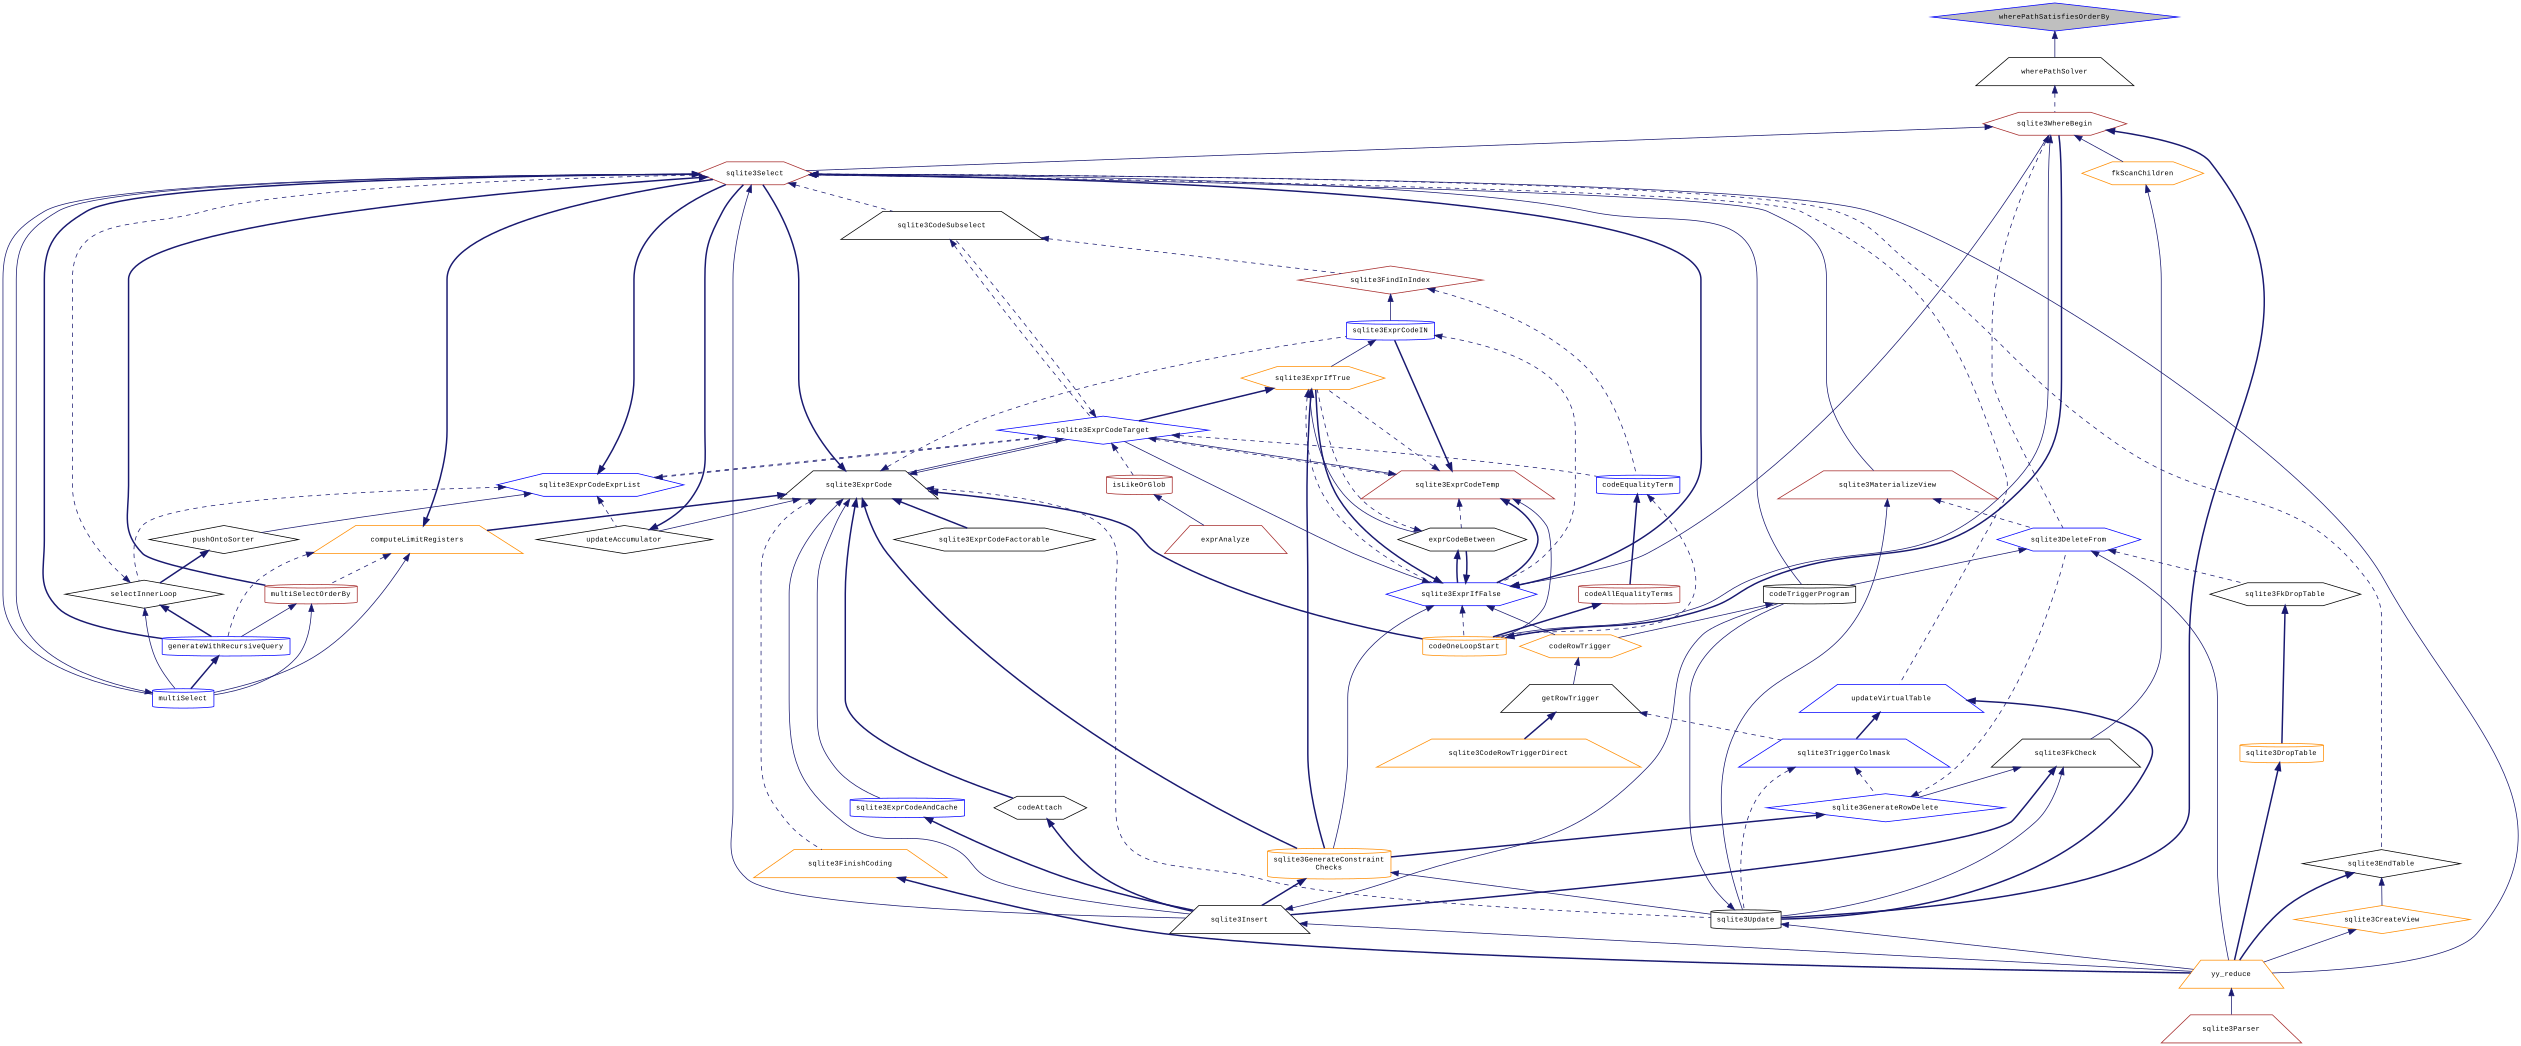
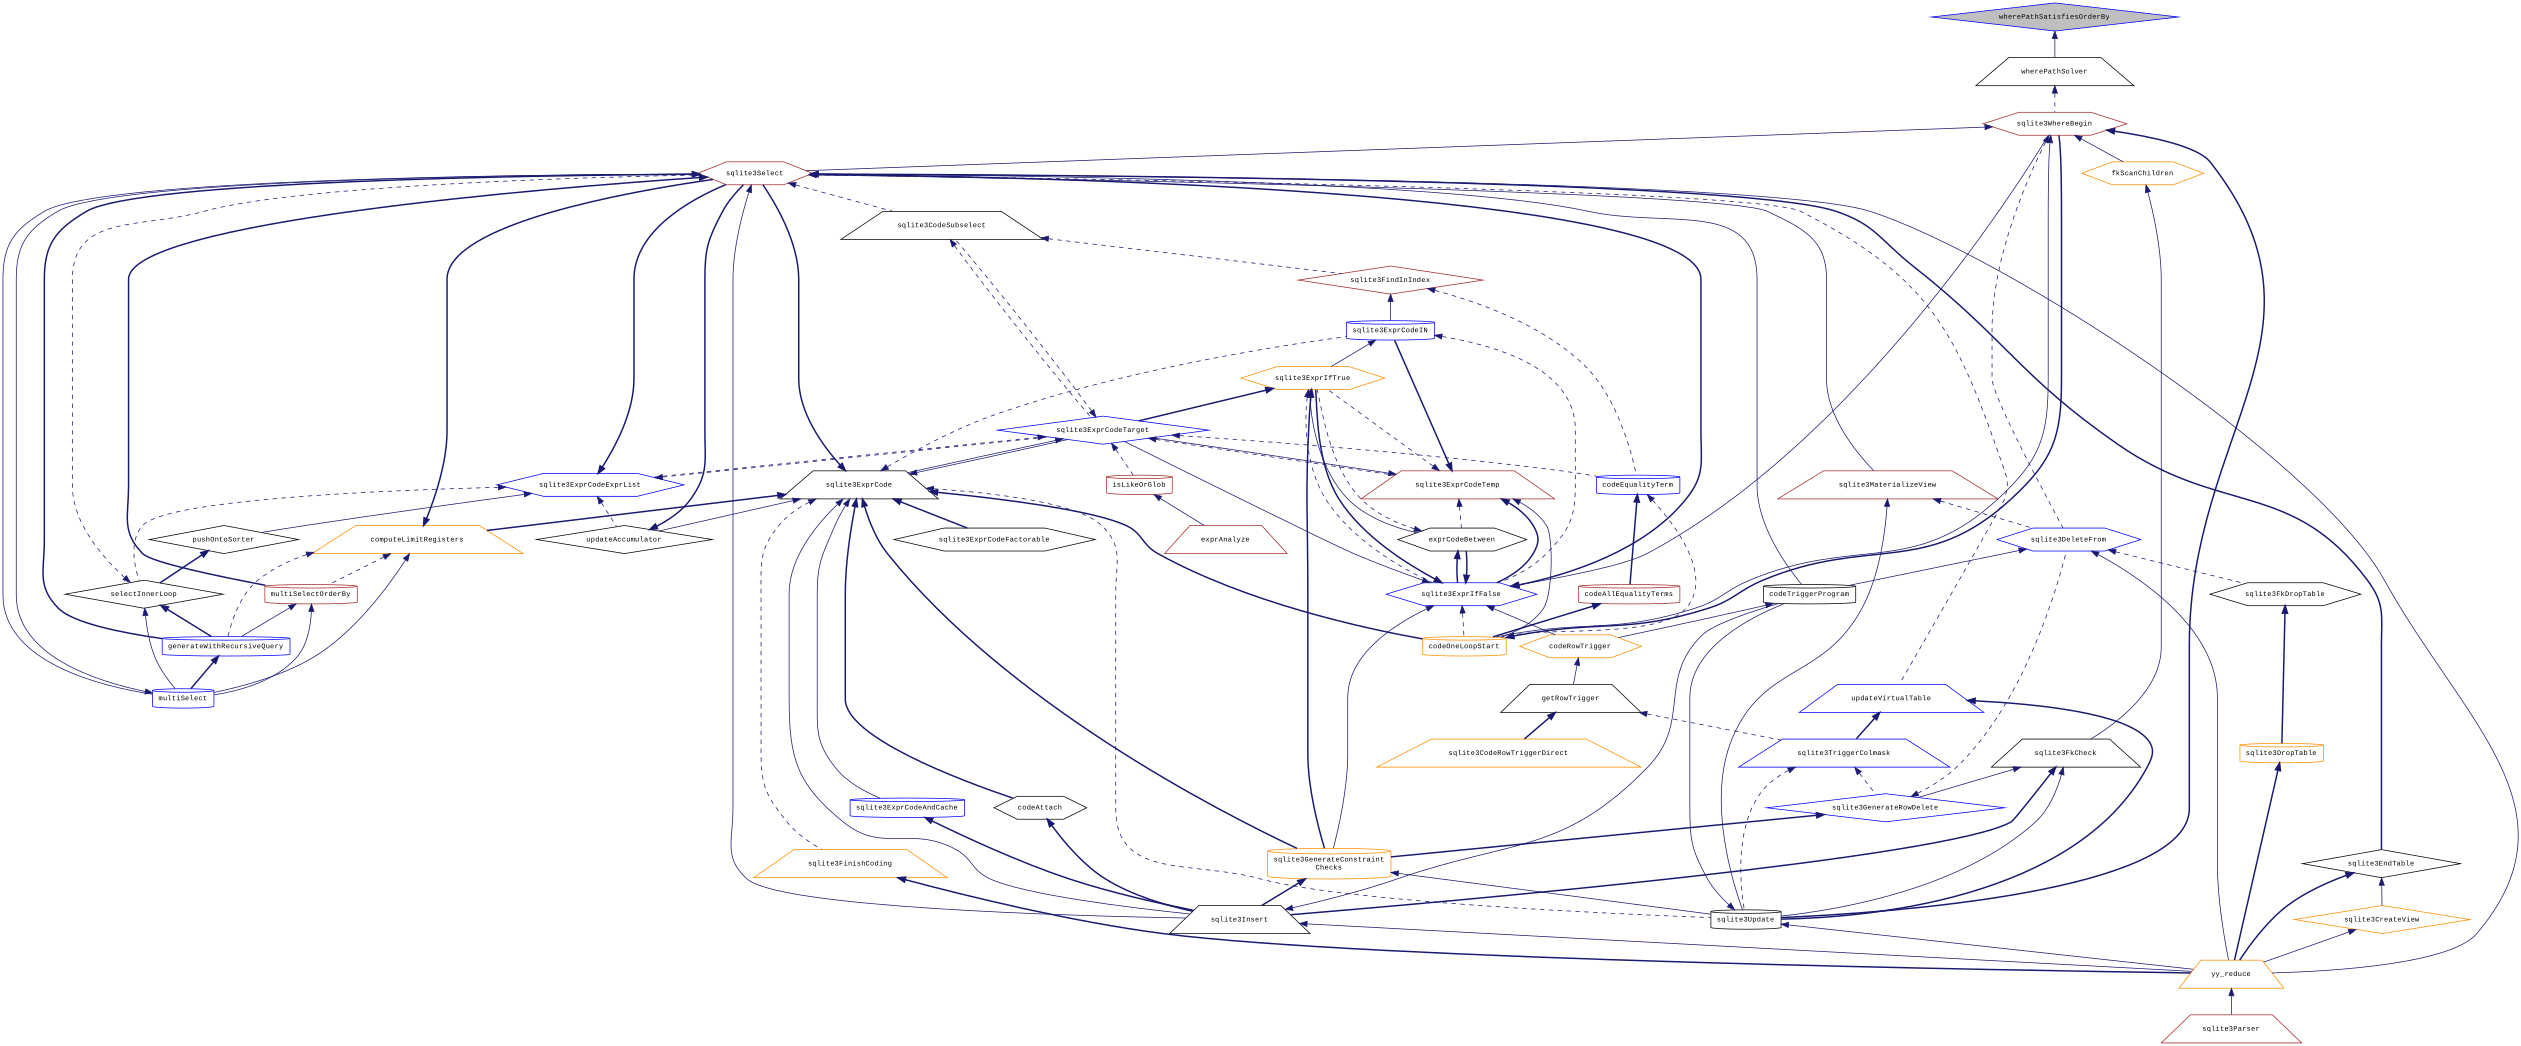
(1839, 213) -> (1839, 213)
